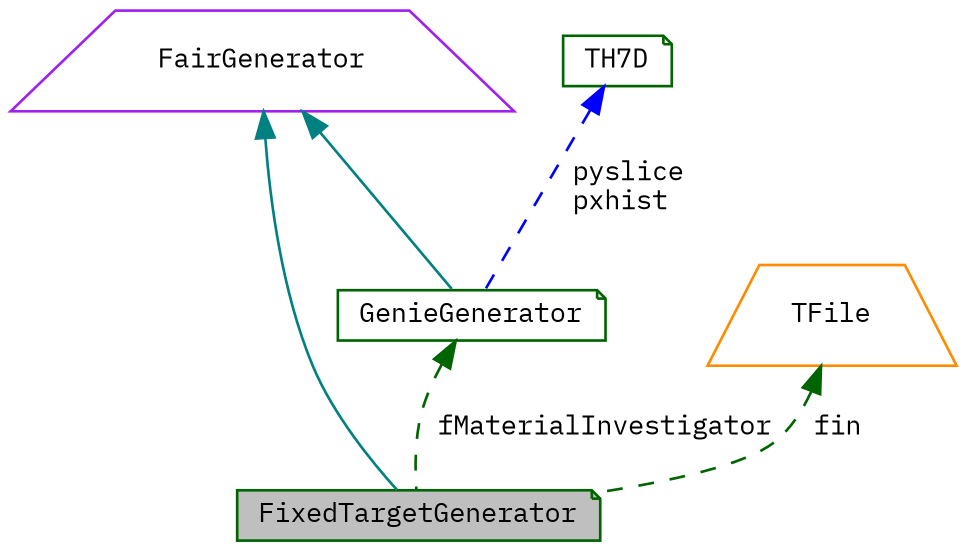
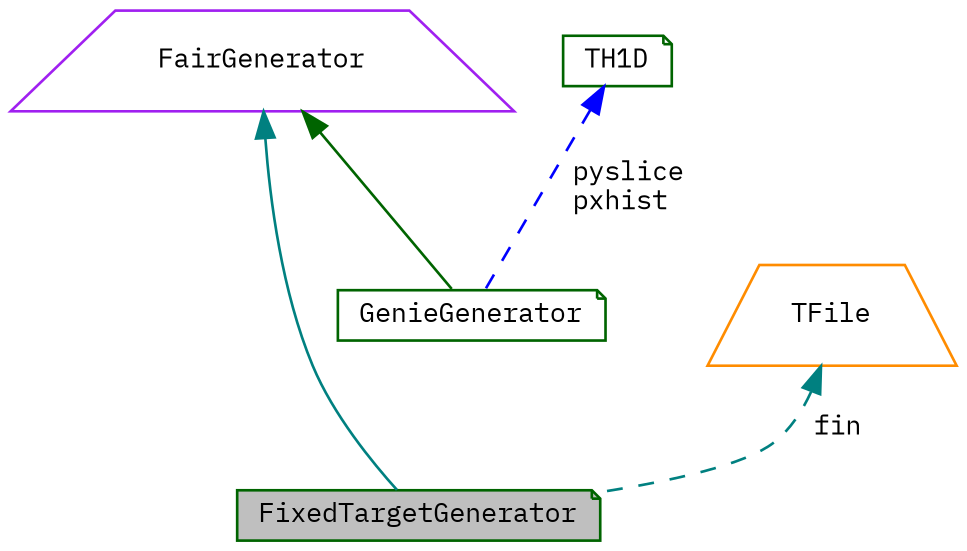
(617, 61) -> (617, 61)
(386, 211) -> (386, 211)
(419, 425) -> none
(721, 466) -> (721, 466)
